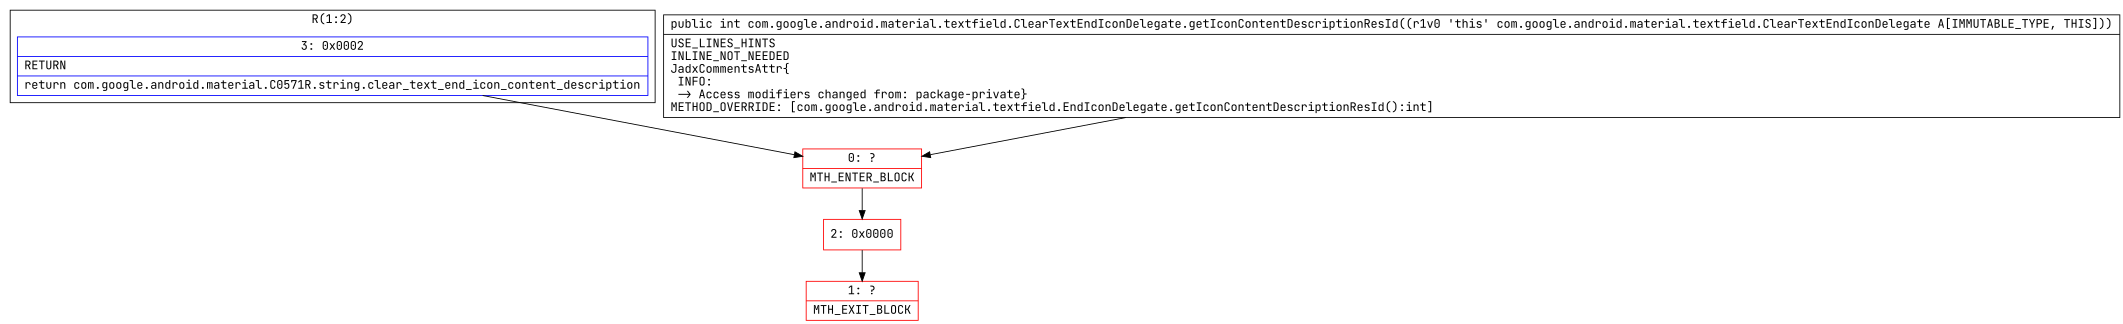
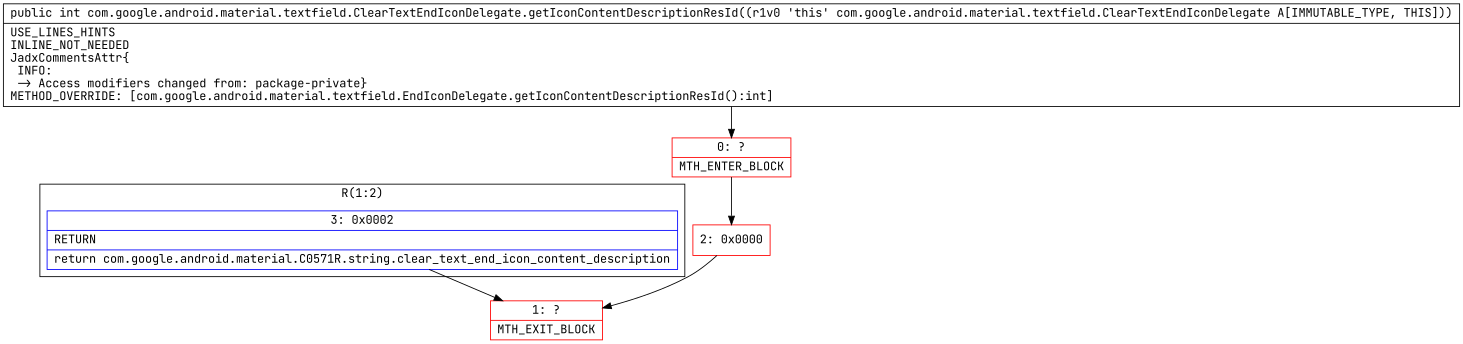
(638, 125) -> (462, 283)
